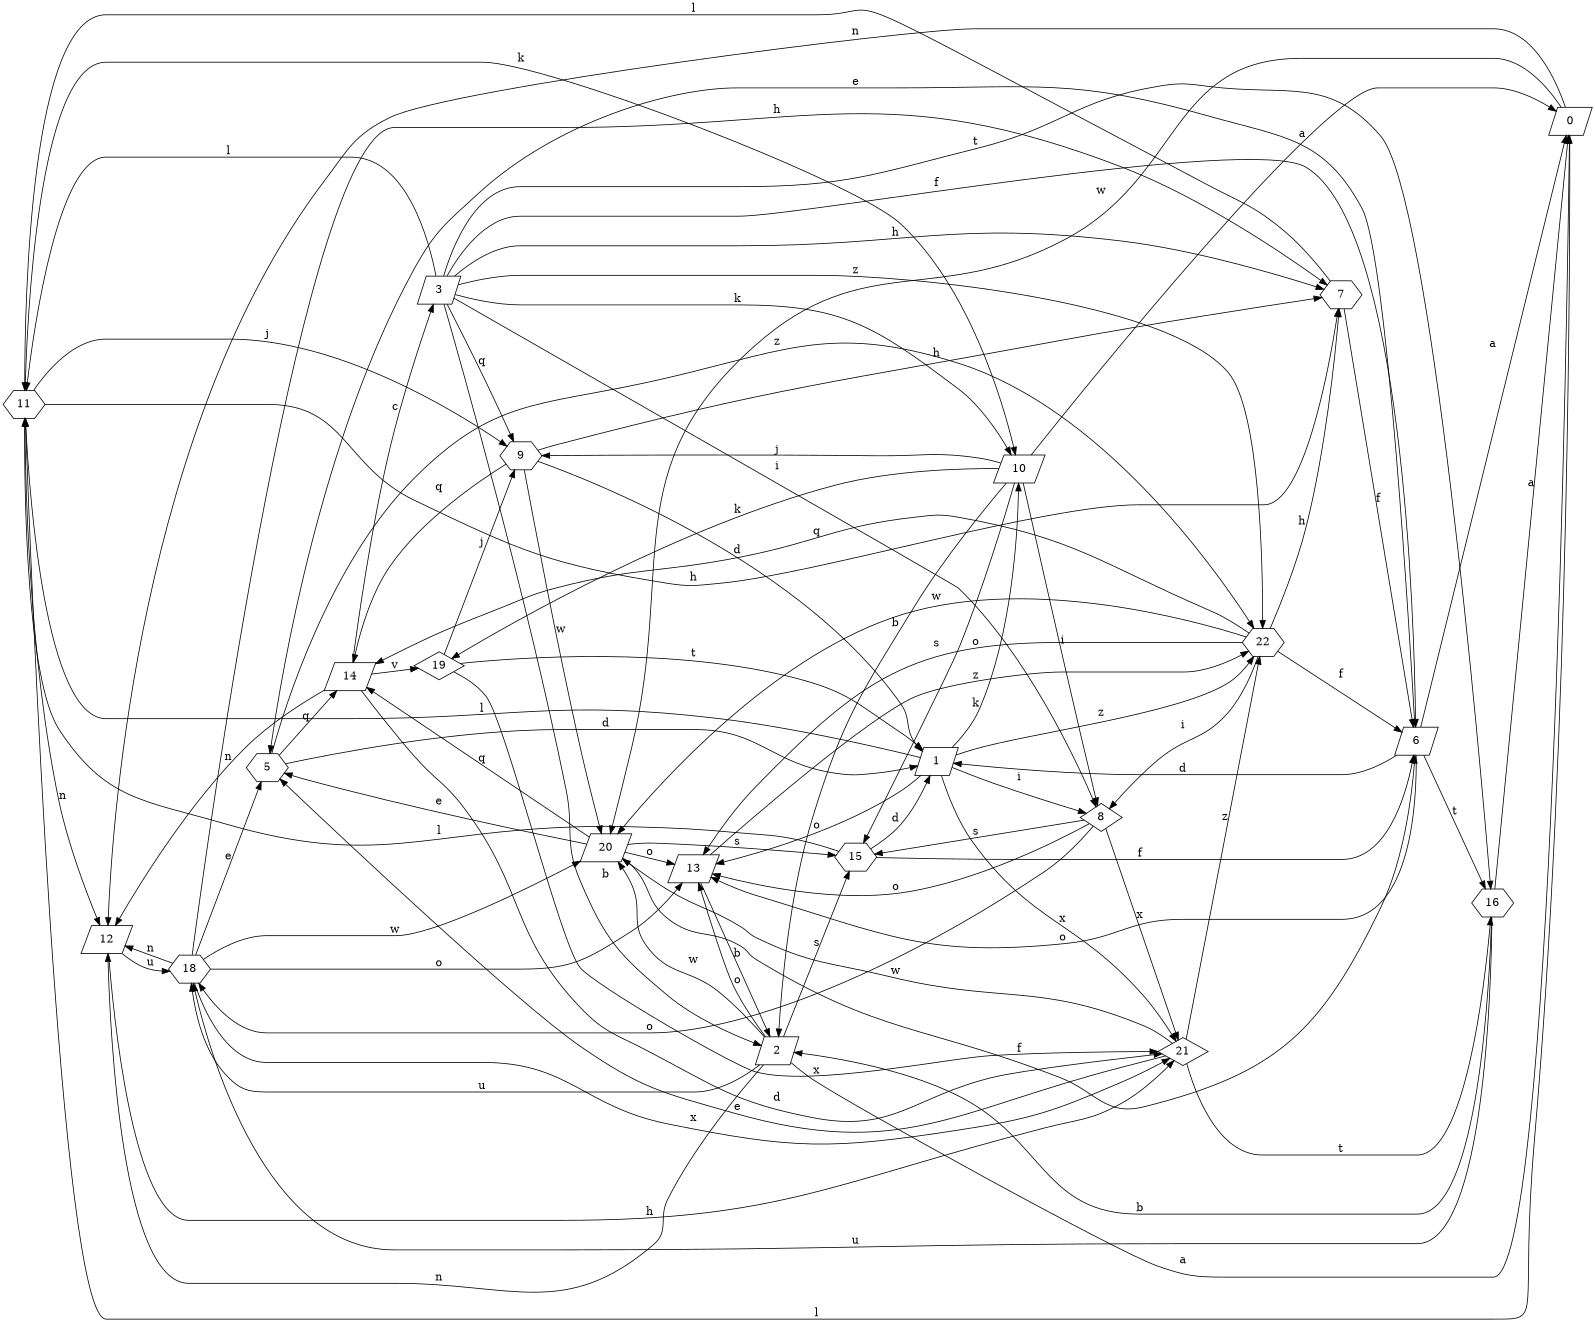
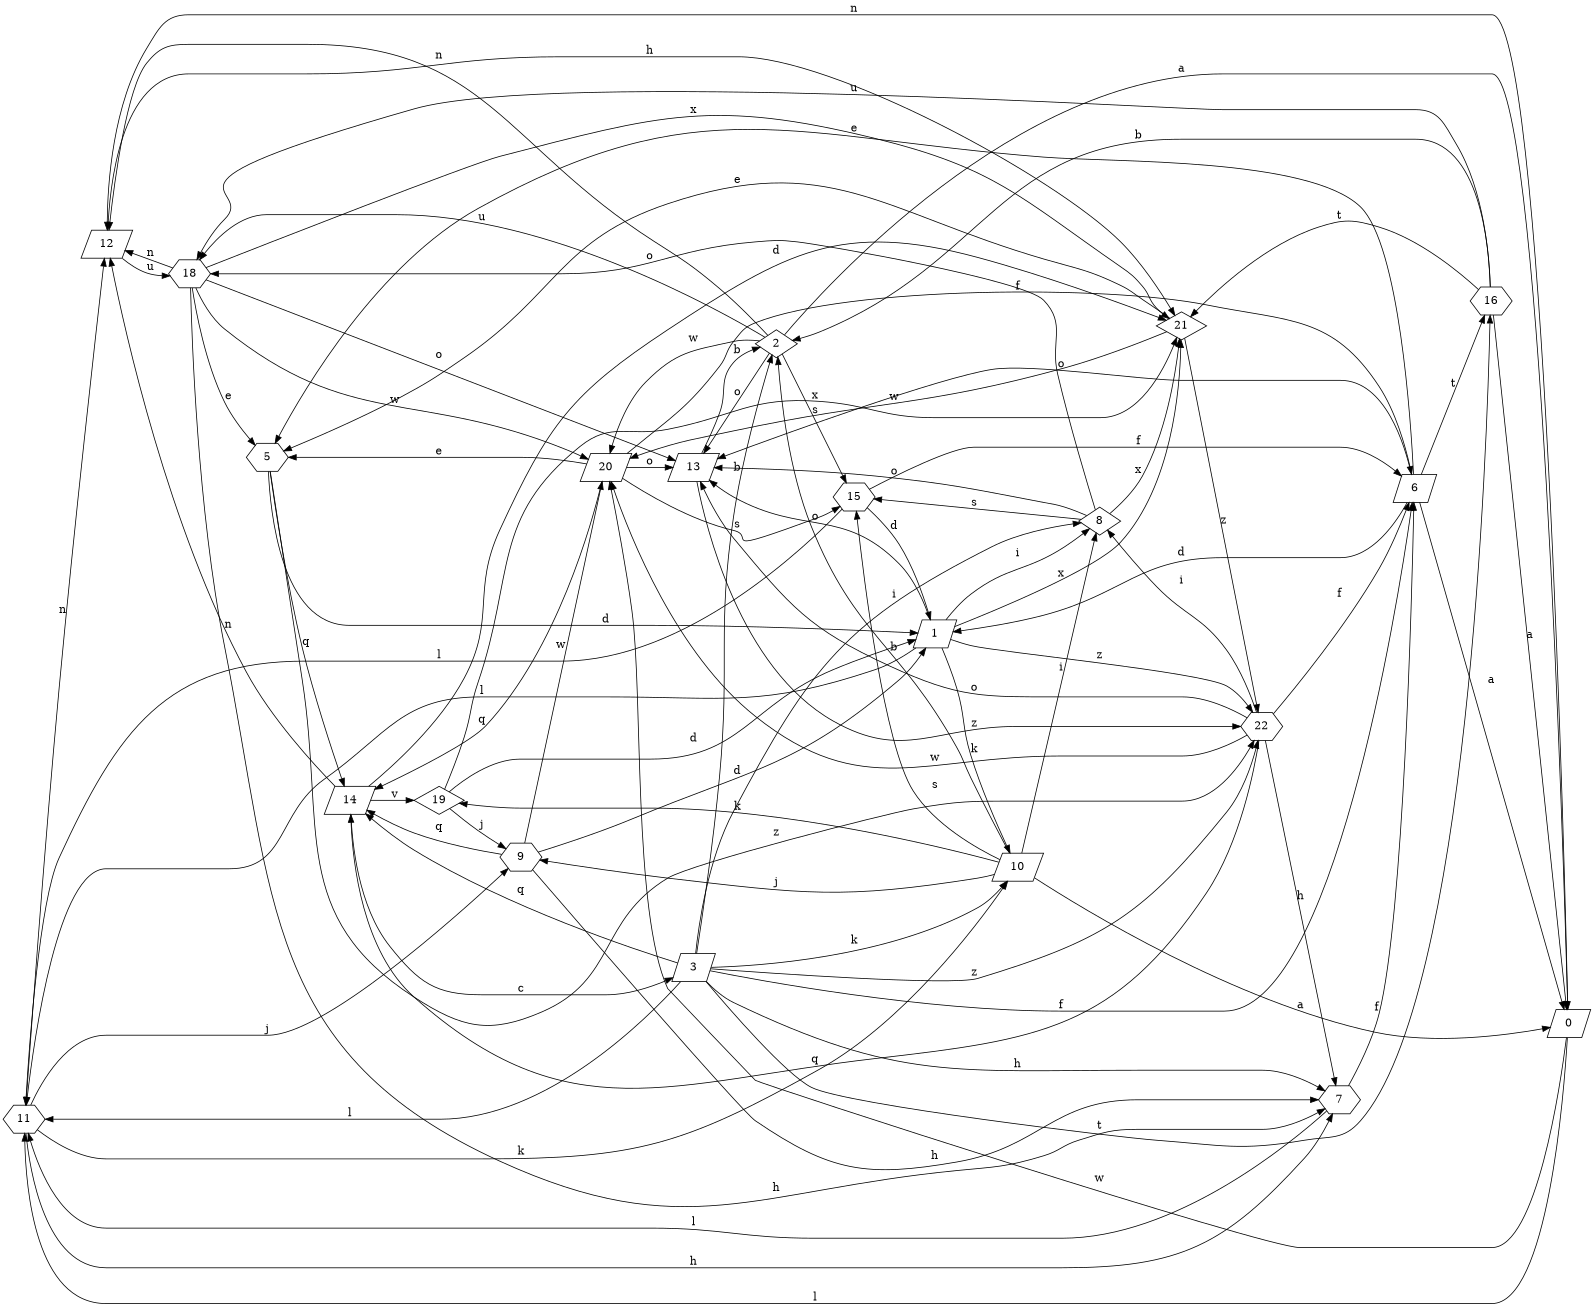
(480, 369) -> (519, 904)
(694, 654) -> (694, 738)
(777, 1051) -> (776, 344)
(1402, 1155) -> (1333, 223)
